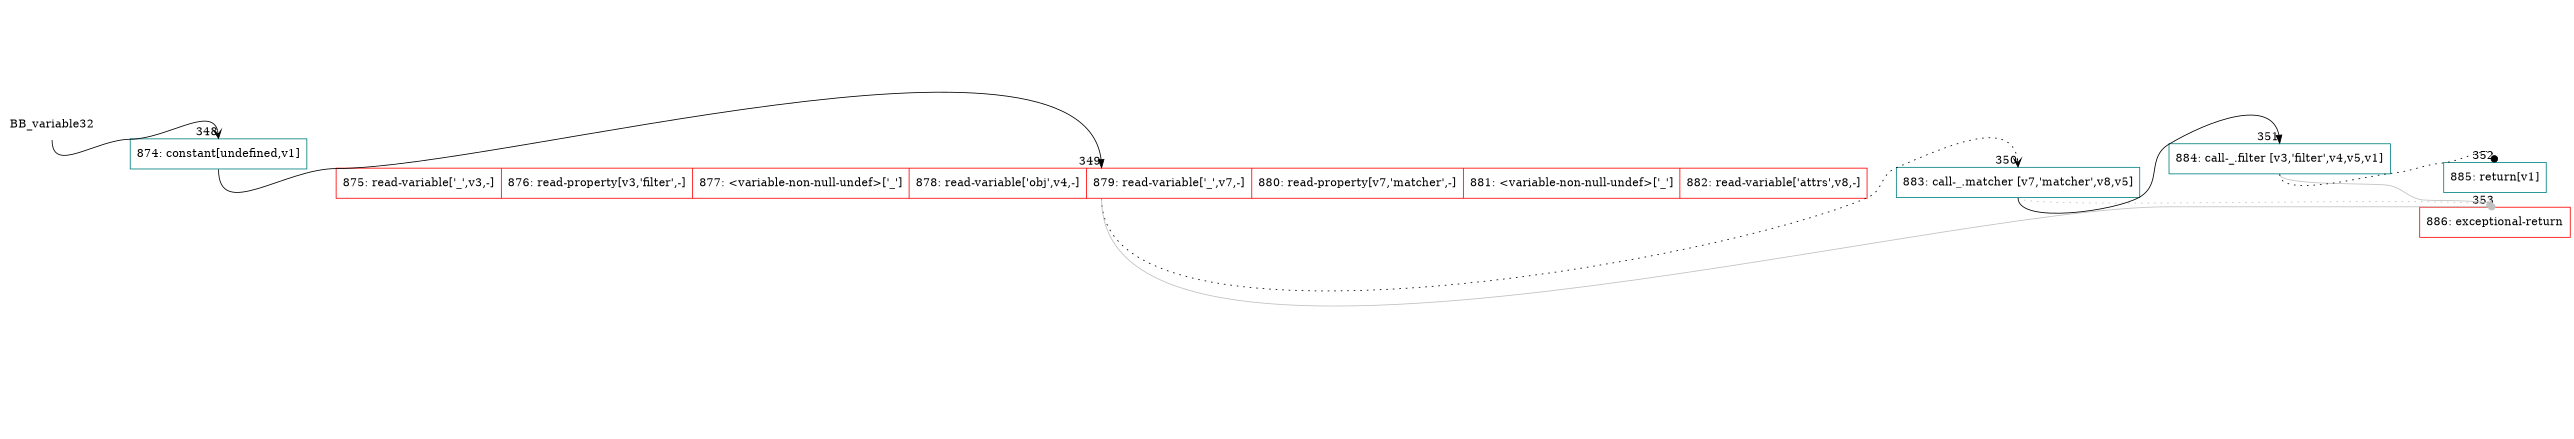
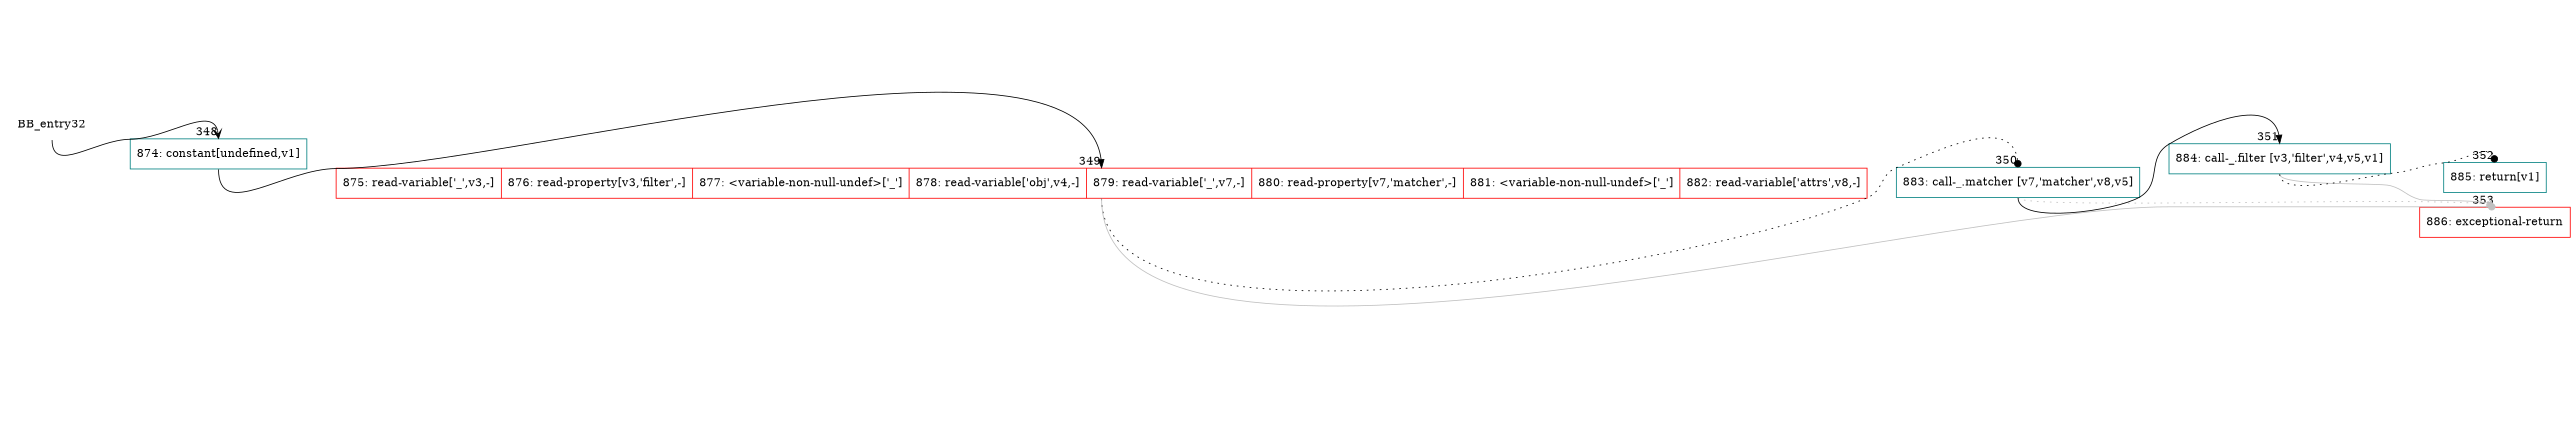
(52, 125) -> (52, 125)
(1560, 271) -> (1560, 271)
